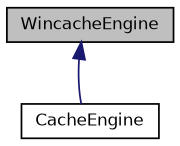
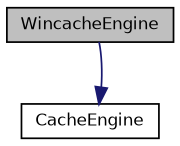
(79, 82) -> (102, 65)
